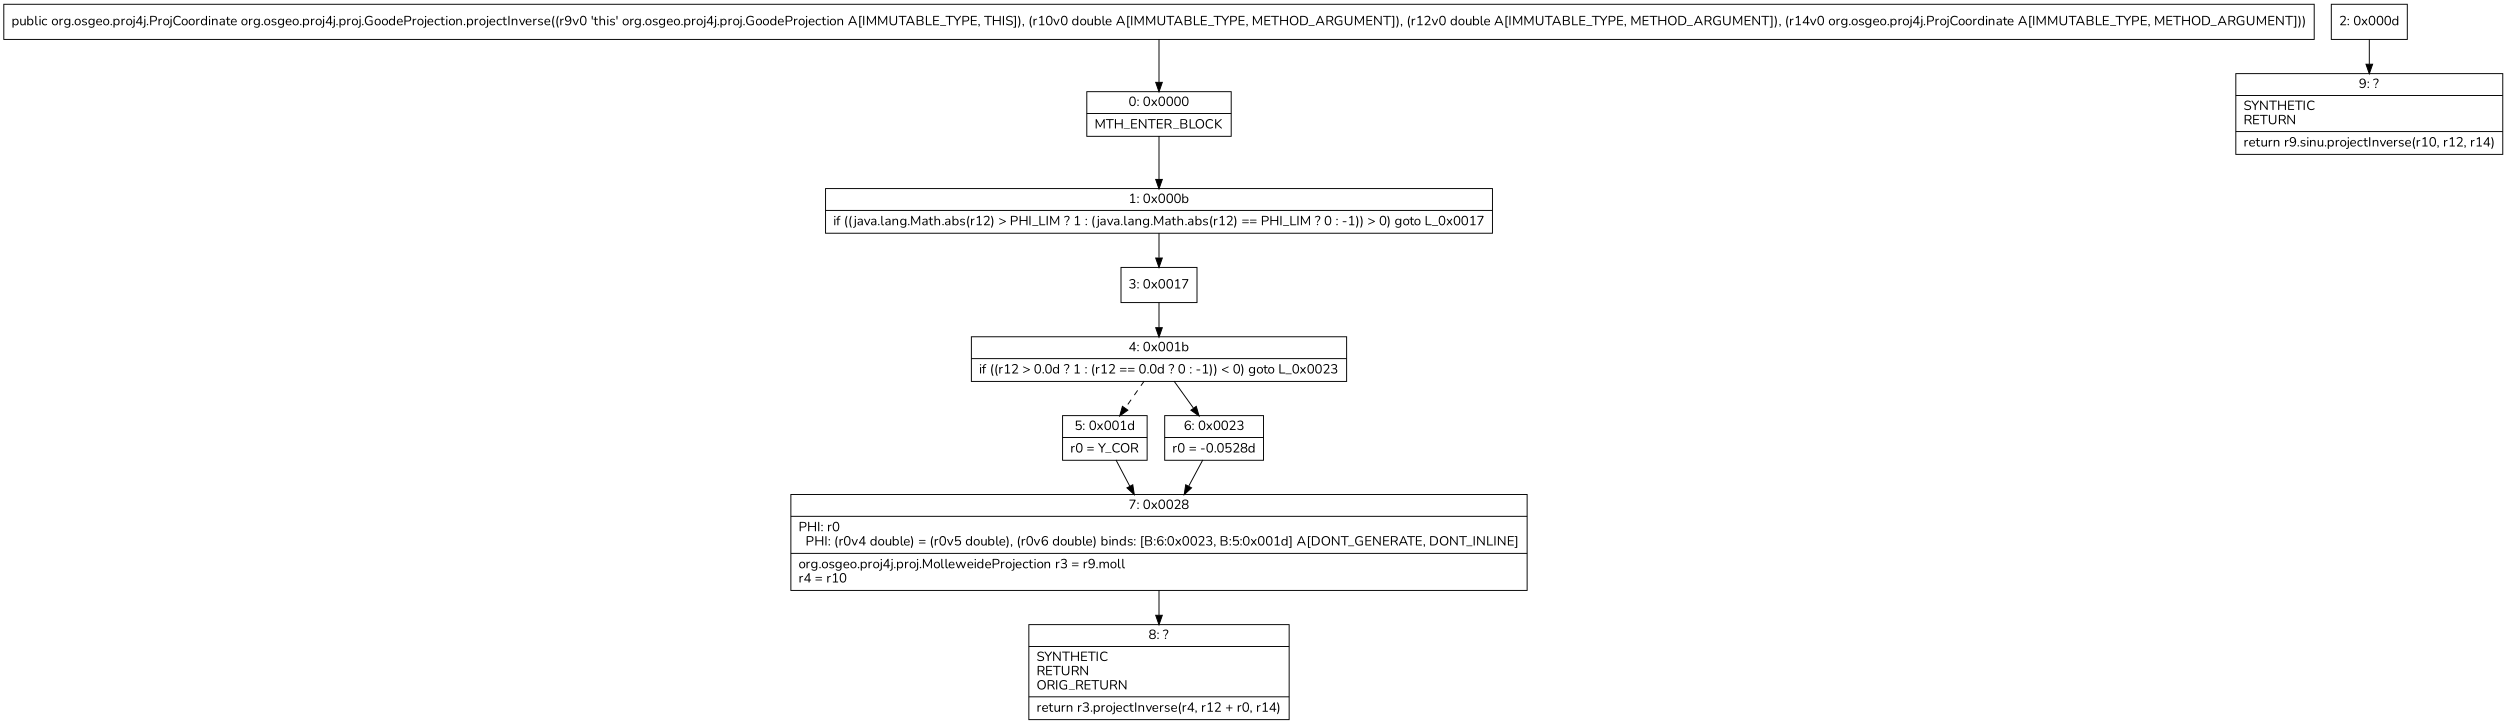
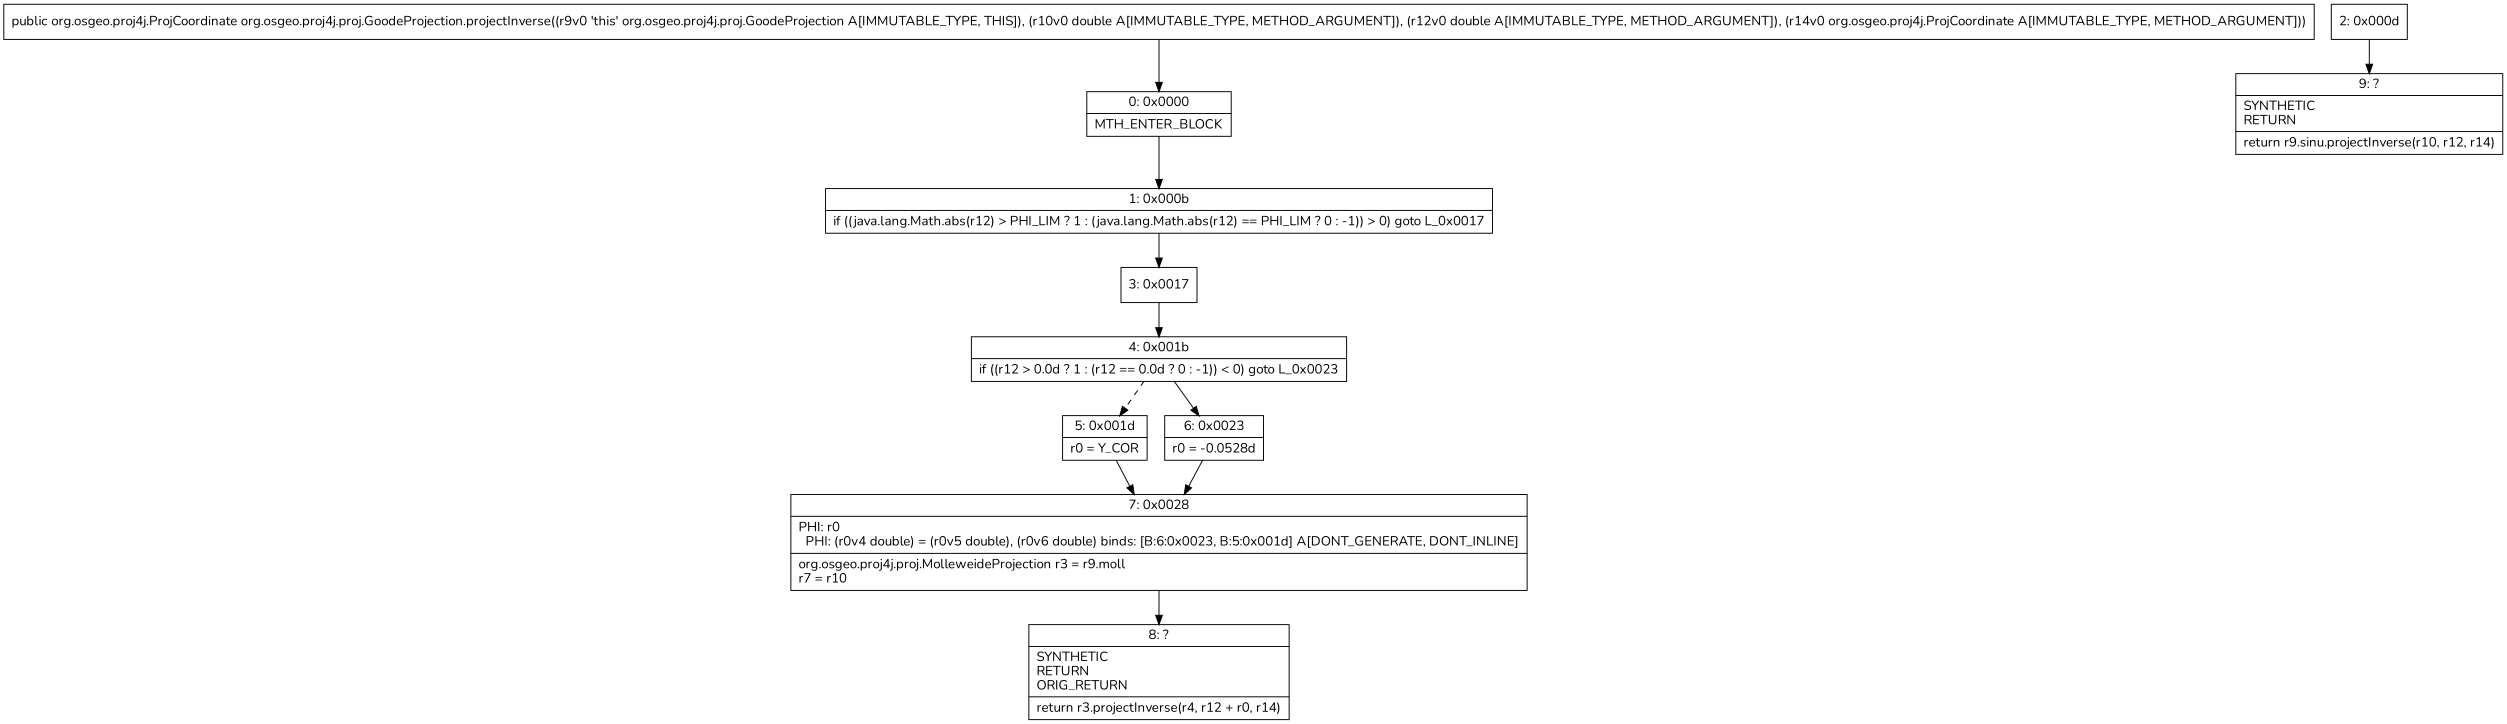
(823, 579) -> (823, 579)
